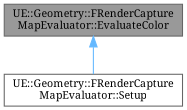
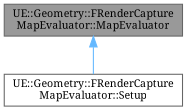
(93, 20) -> (93, 20)
